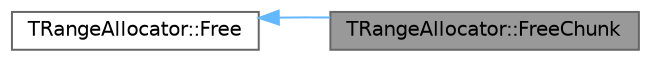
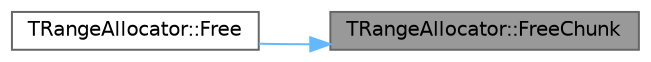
(305, 17) -> (284, 44)
